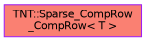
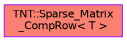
(73, 21) -> (63, 21)
